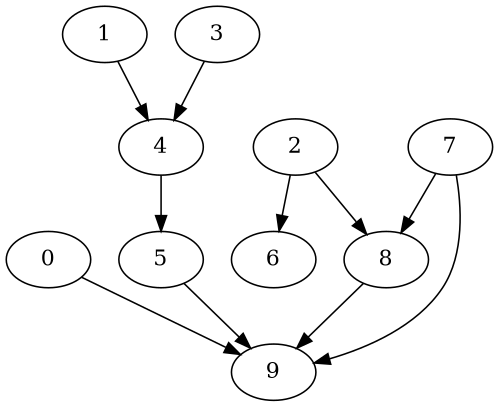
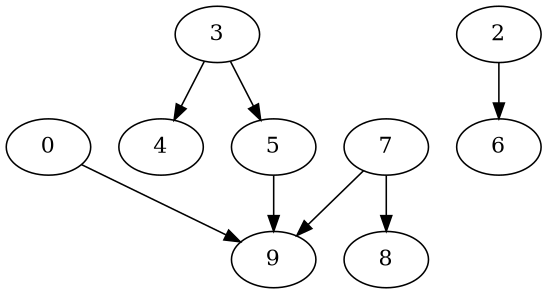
(105, 34) -> none
(161, 196) -> (242, 84)
(336, 197) -> none
(336, 310) -> none
